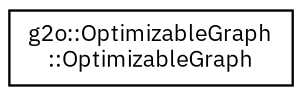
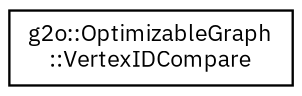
(151, 48) -> (151, 48)
